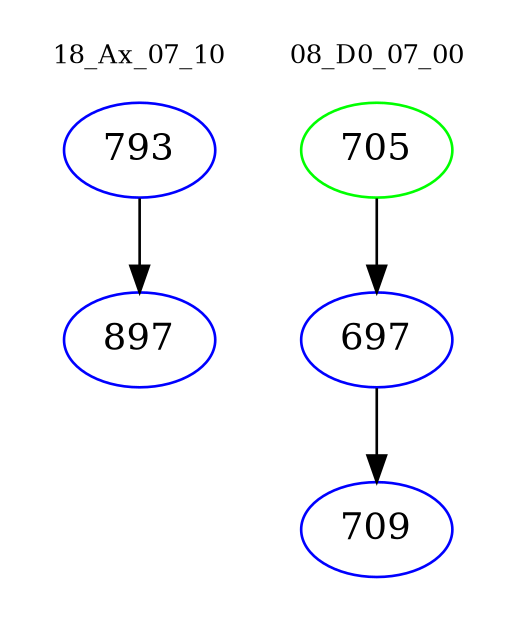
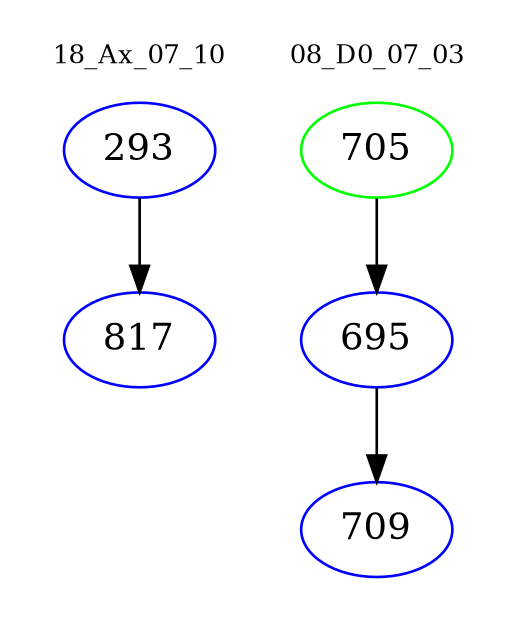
(378, 57) -> (378, 57)
(140, 150) -> (140, 150)
(140, 340) -> (140, 340)
(377, 340) -> (377, 340)
